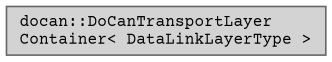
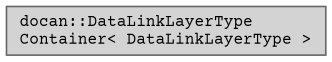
(166, 31) -> (166, 31)
